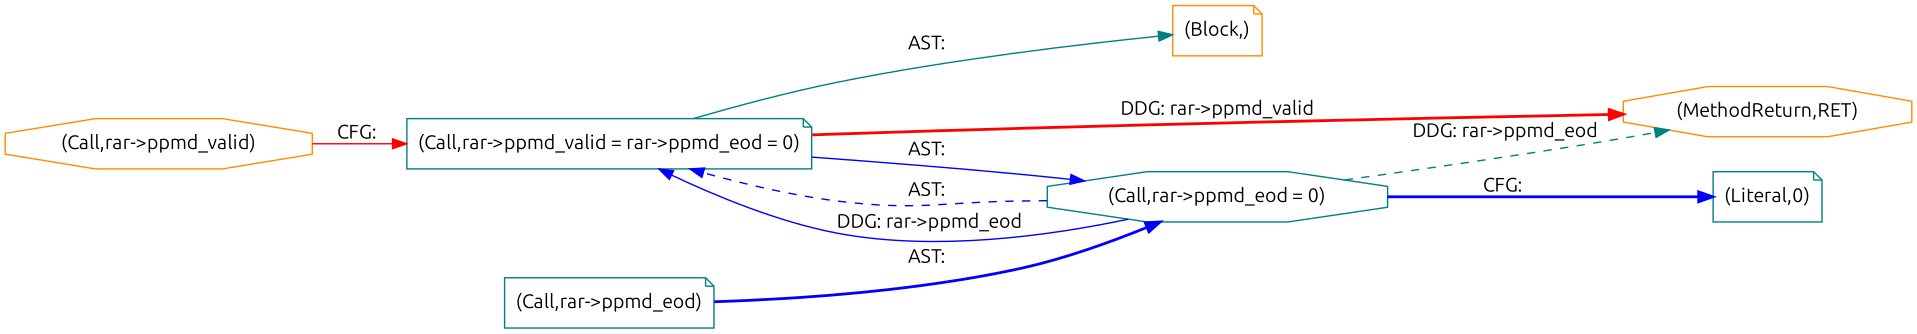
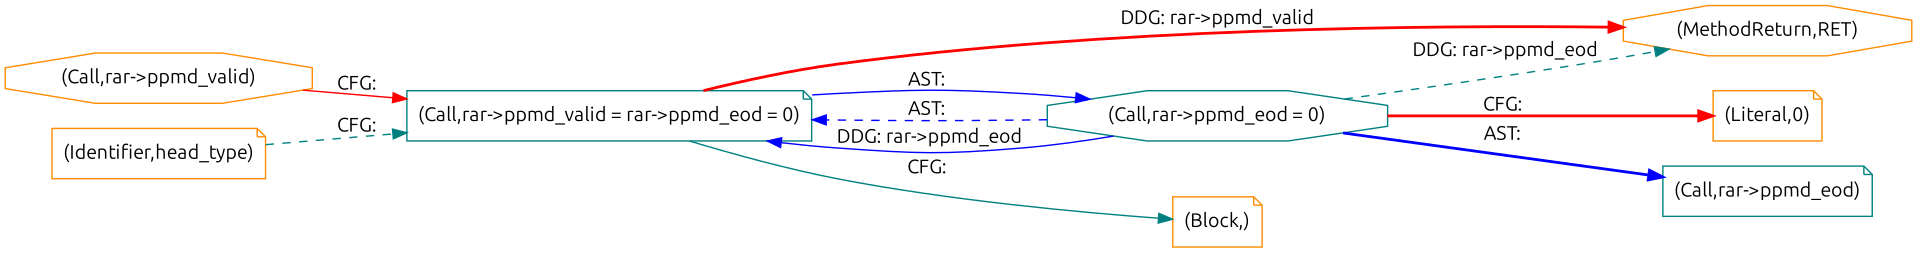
(930, 44) -> (930, 168)
none -> (159, 154)
(1543, 197) -> (1543, 116)
(1768, 197) -> (1768, 116)
(934, 284) -> (1496, 154)
